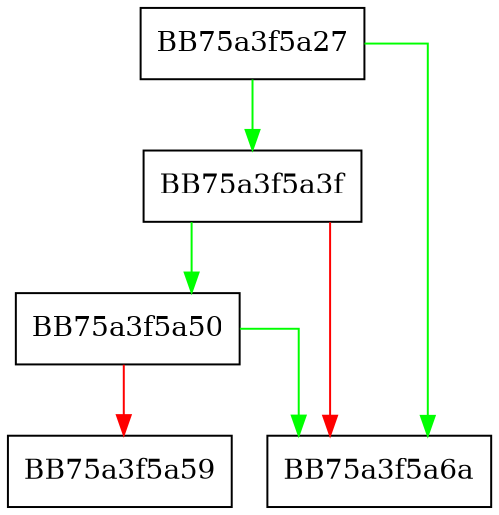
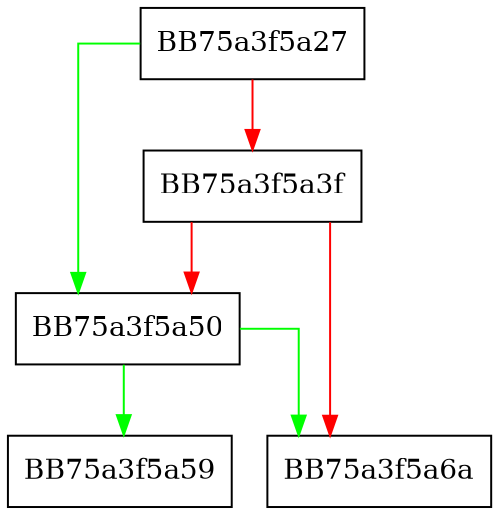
(253, 105) -> (253, 105)
(428, 198) -> (78, 127)
(192, 247) -> (192, 247)
(124, 390) -> (124, 390)
